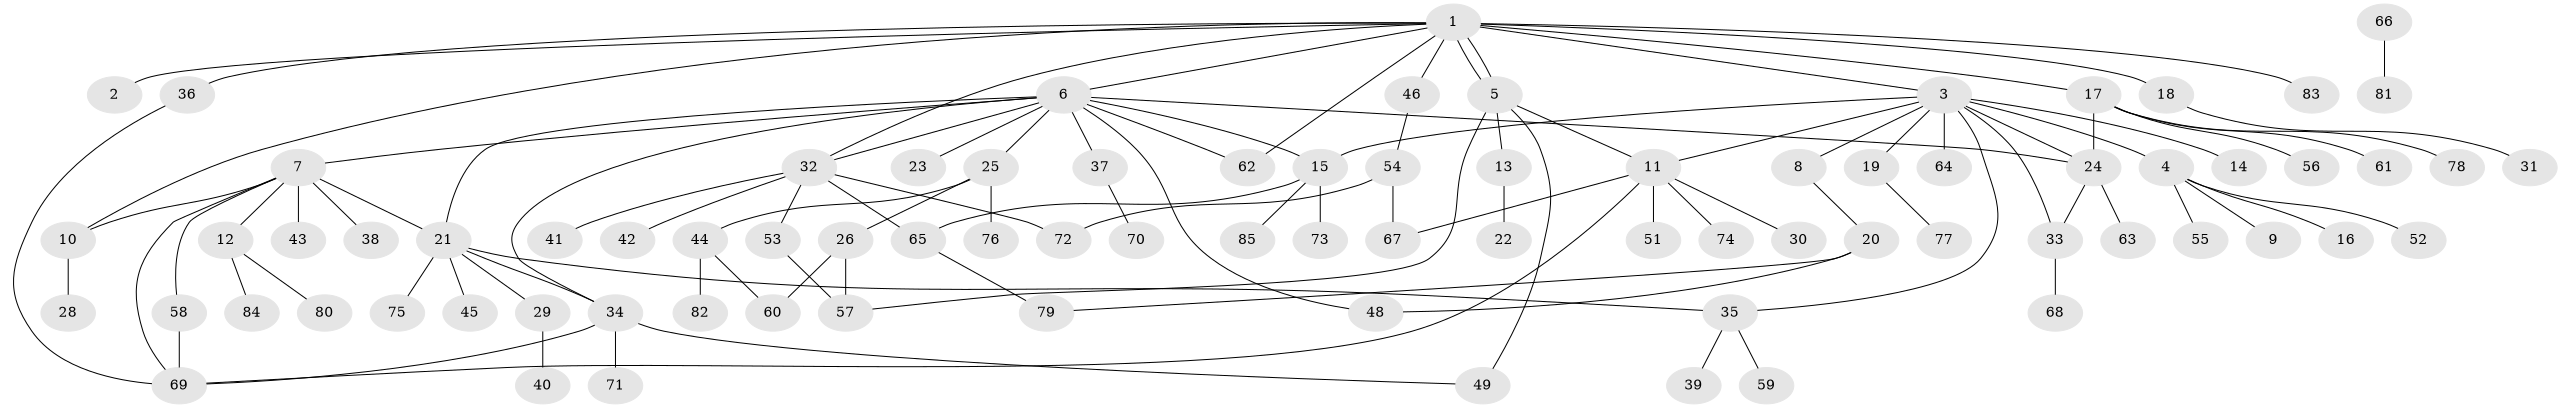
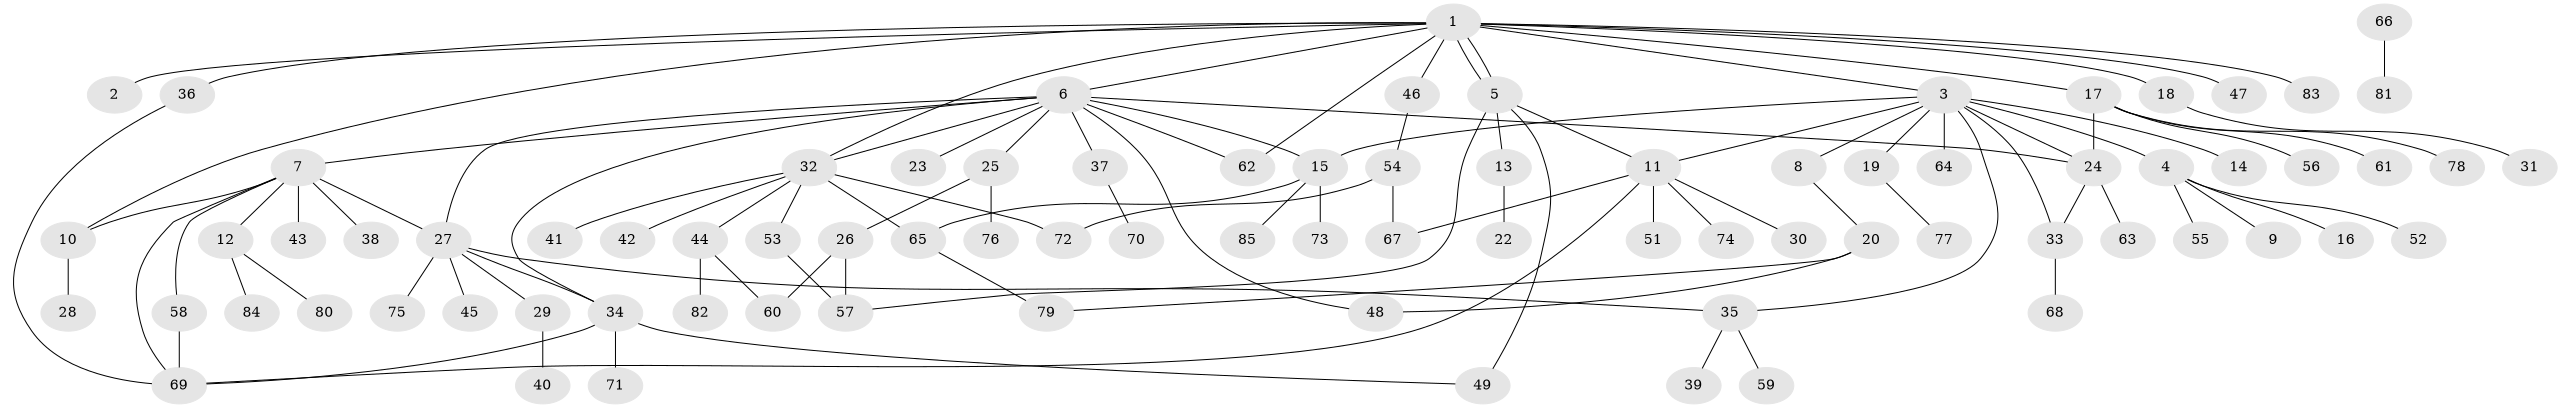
none -> (2239, 95)
(846, 204) -> (755, 204)
(444, 240) -> (444, 240)
